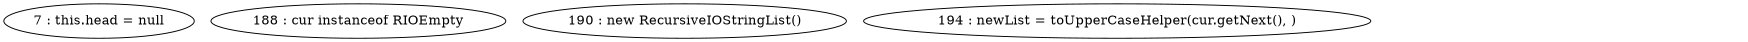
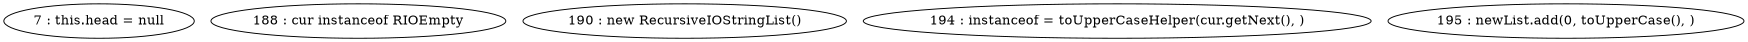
(1117, 21) -> (1117, 21)
none -> (1566, 21)
